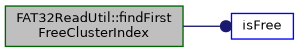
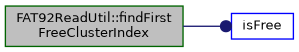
(94, 26) -> (94, 26)
